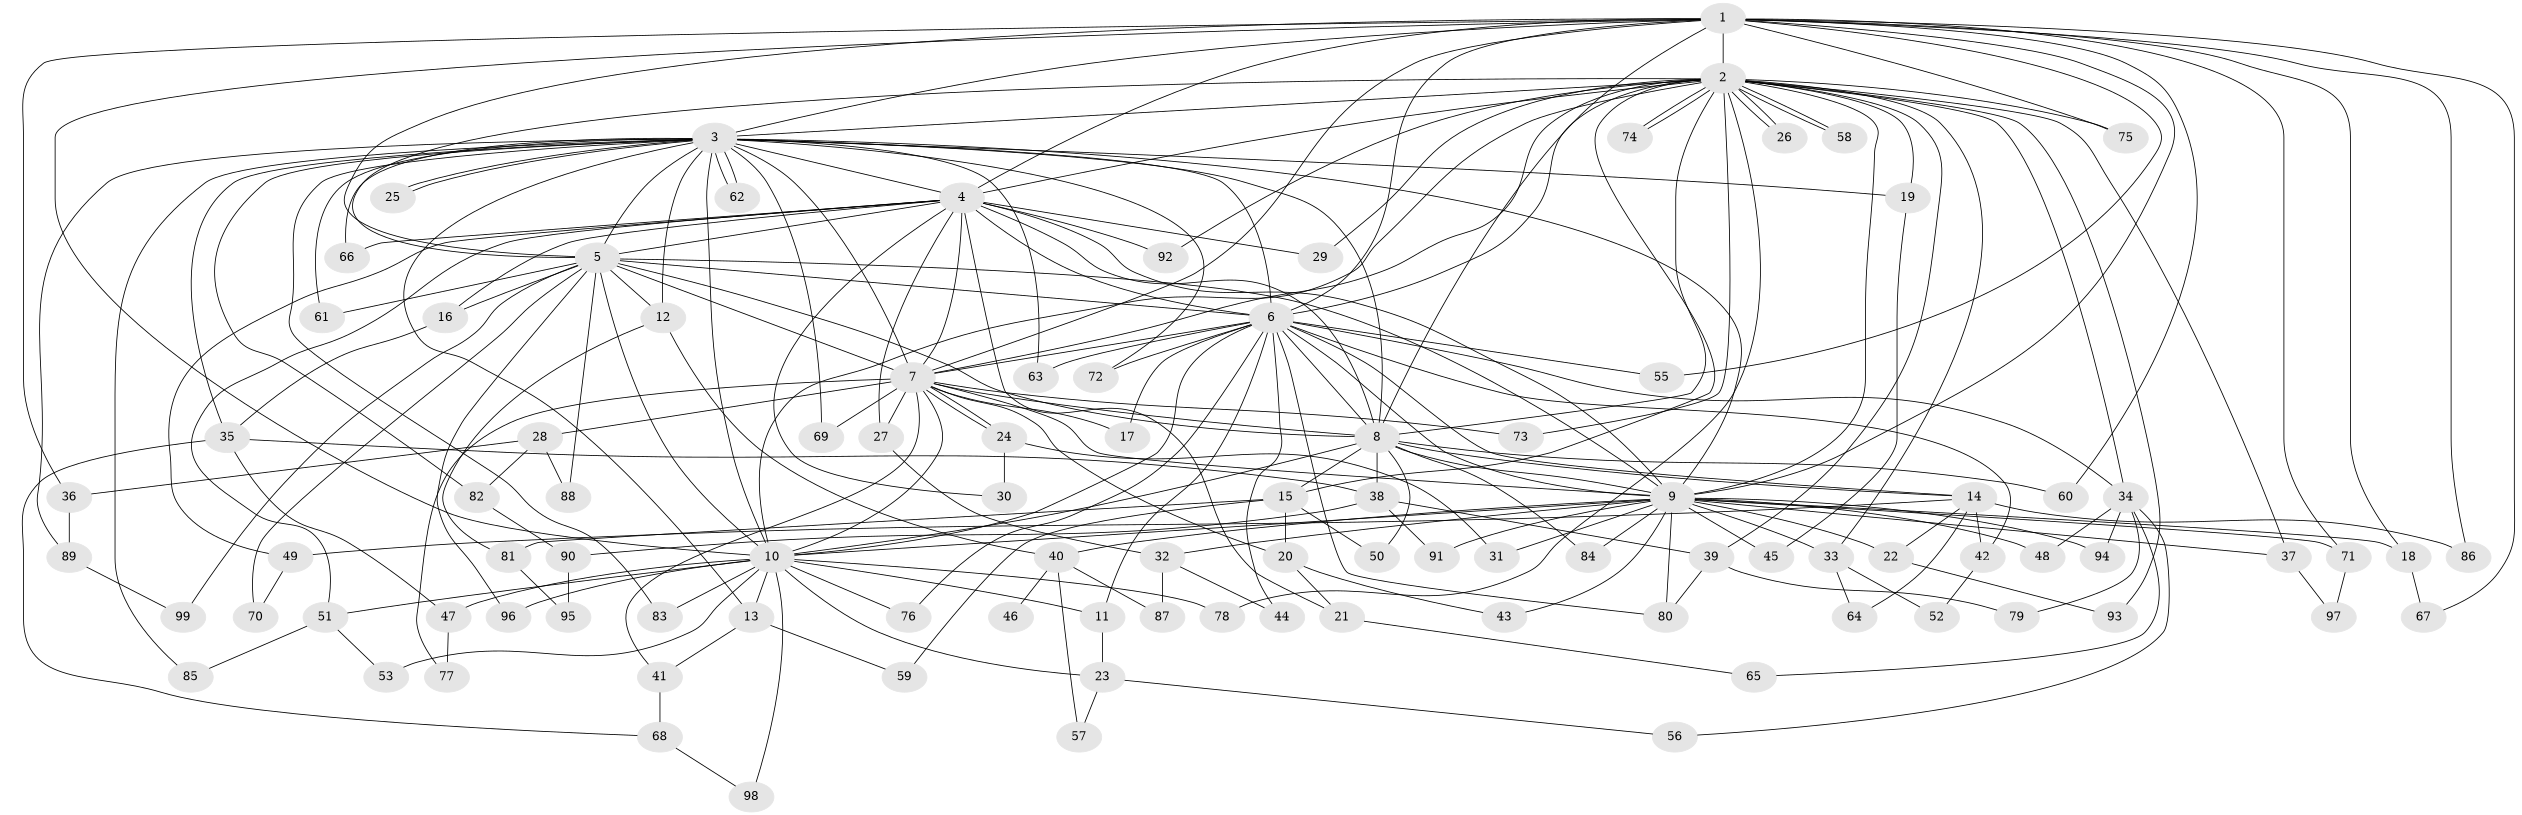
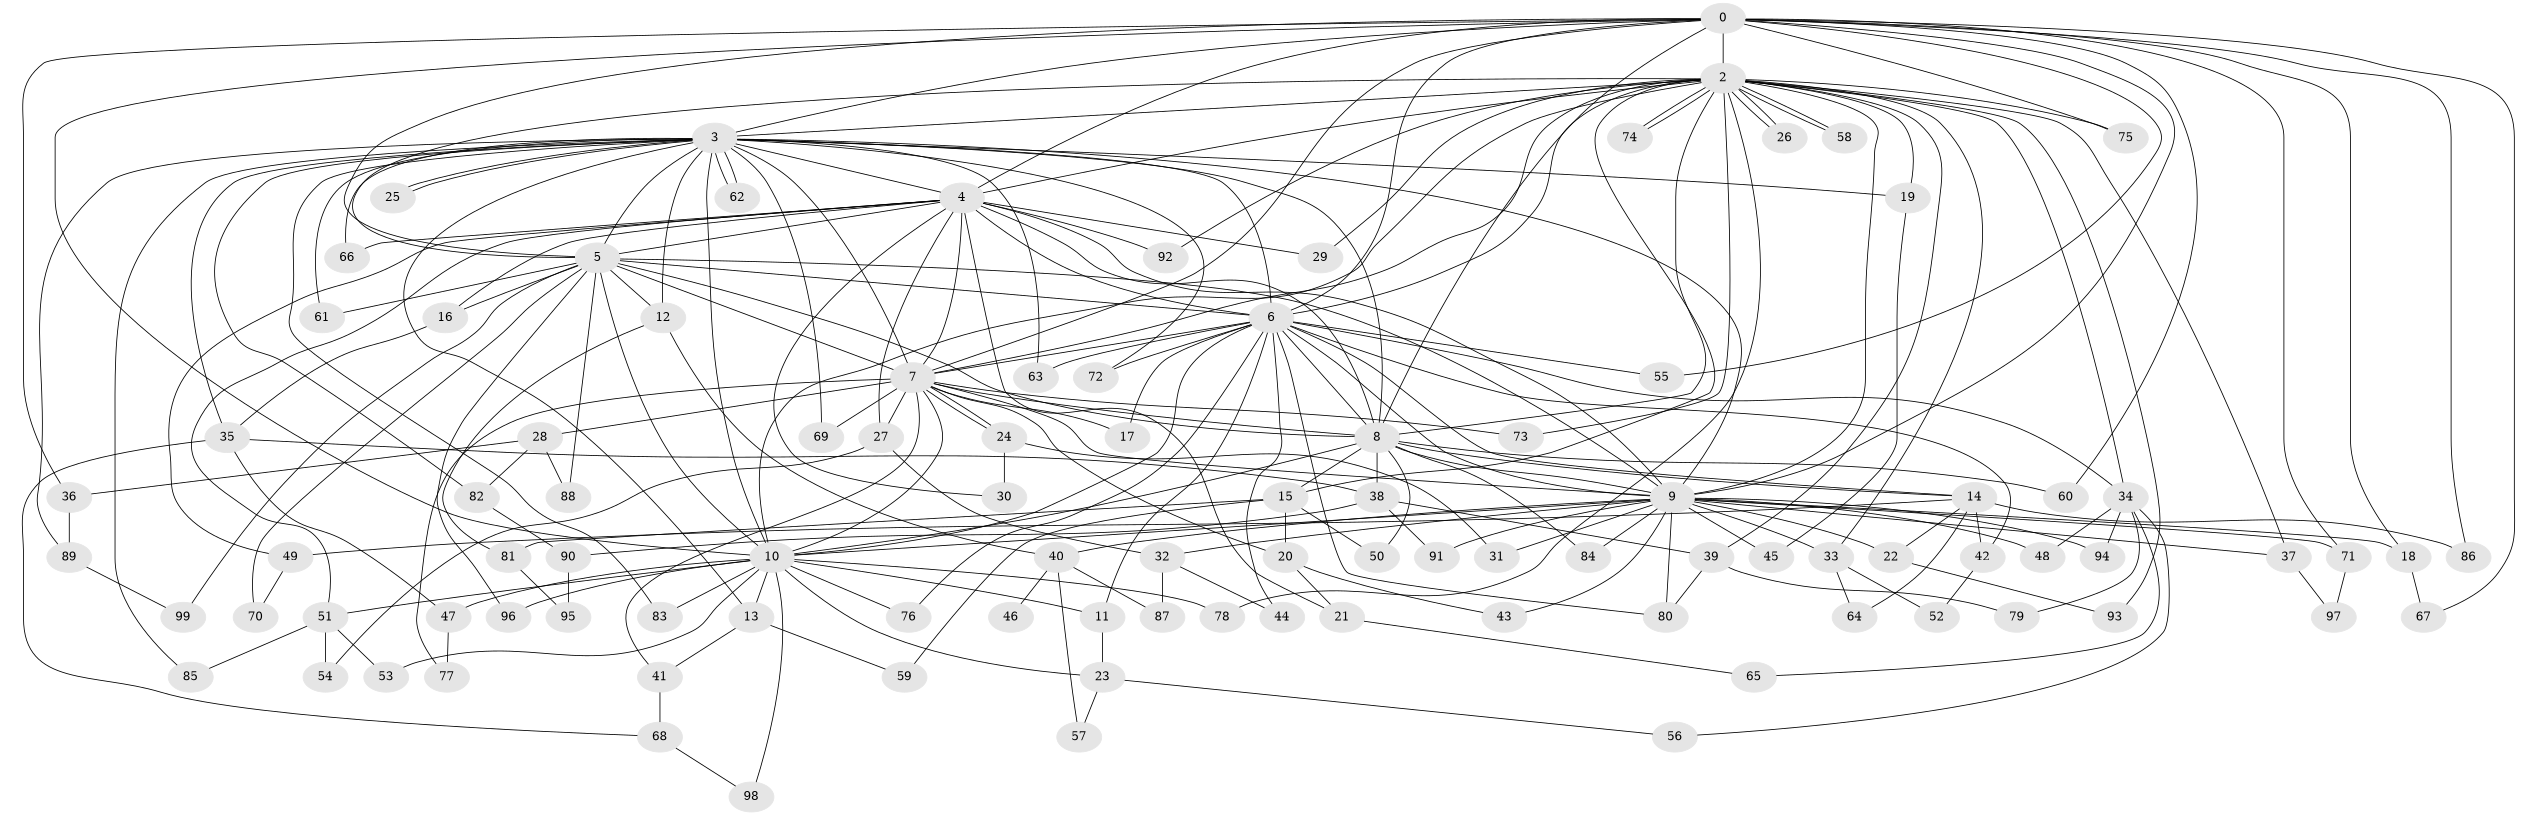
(1723, 18) -> (1723, 18)
none -> (326, 677)
